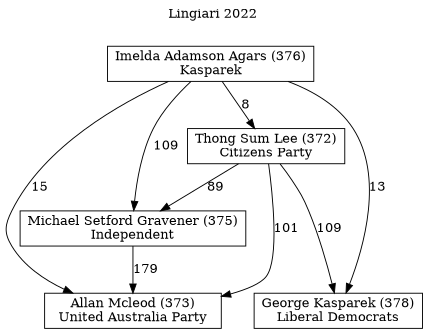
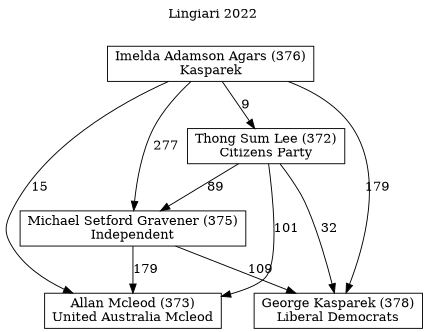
(246, 105) -> (246, 105)
(166, 146) -> (166, 146)
(378, 187) -> (378, 187)
(330, 228) -> (330, 228)
none -> (231, 268)
(133, 311) -> (133, 311)
